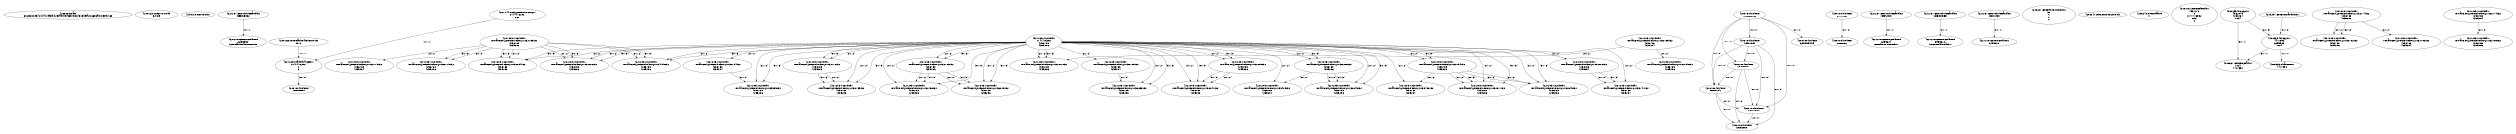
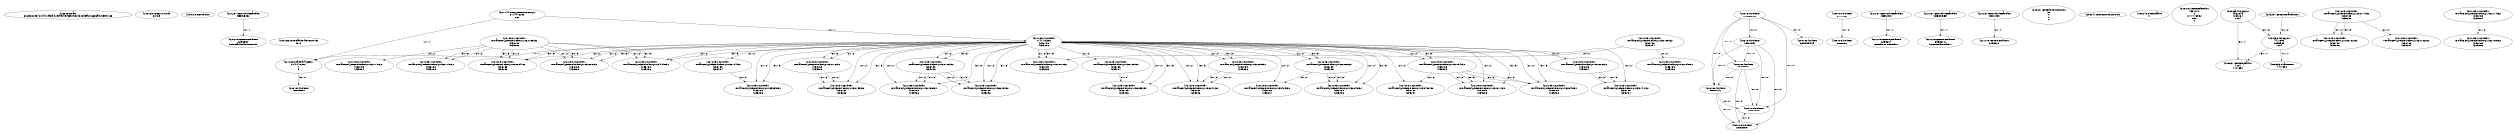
none -> (784, 28)
(299, 51) -> (546, 51)
(1751, 118) -> (1742, 118)
